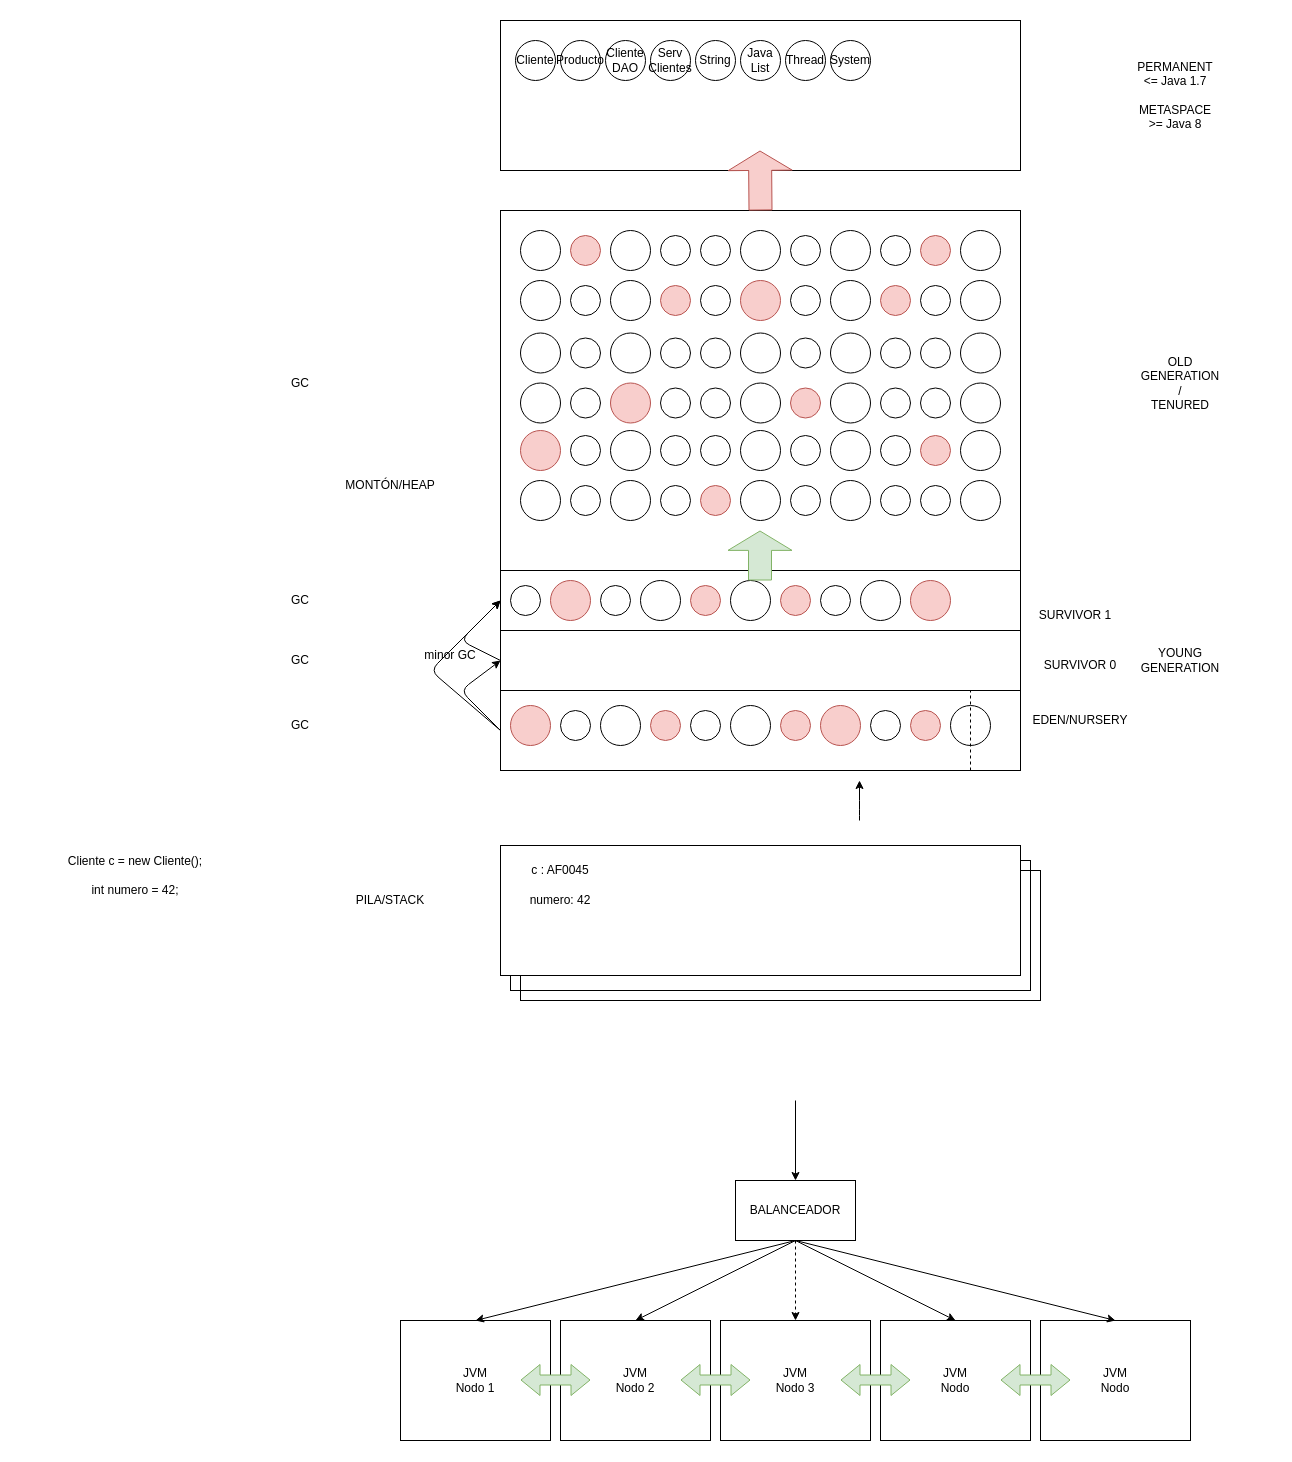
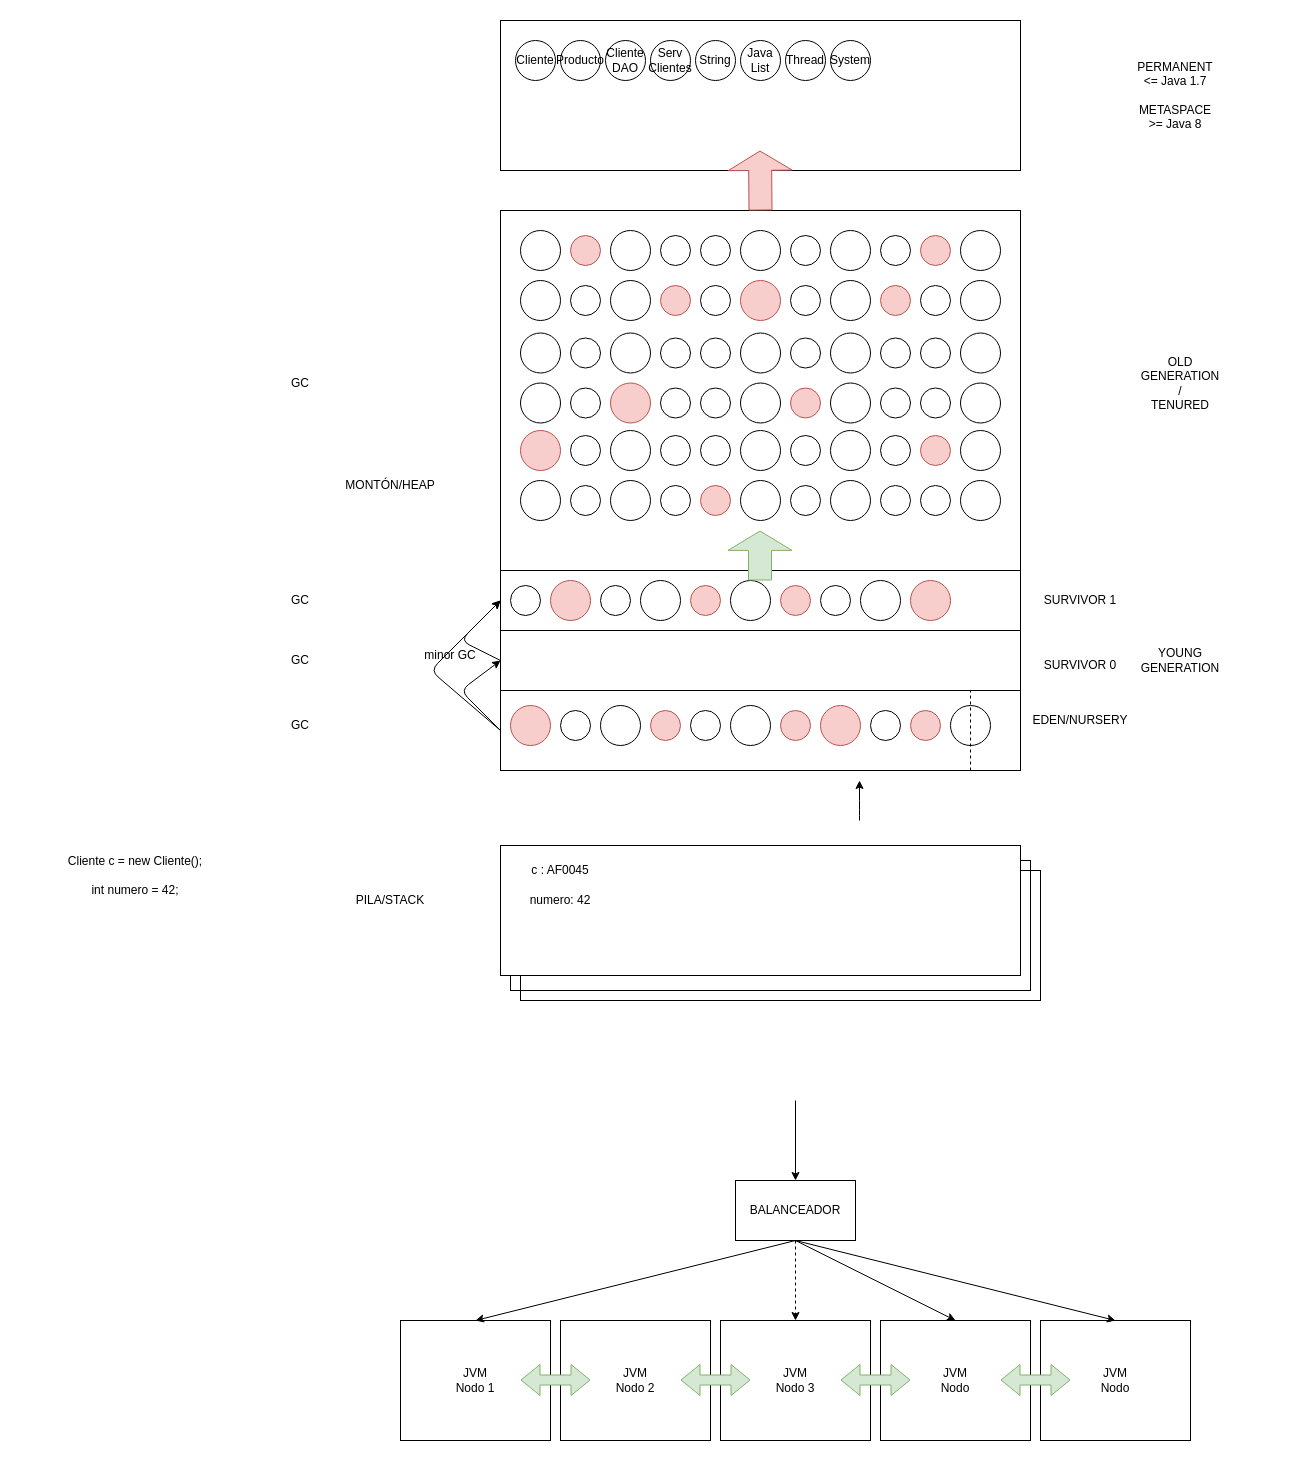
(1076, 616) -> (1081, 601)
(717, 1280) -> none
